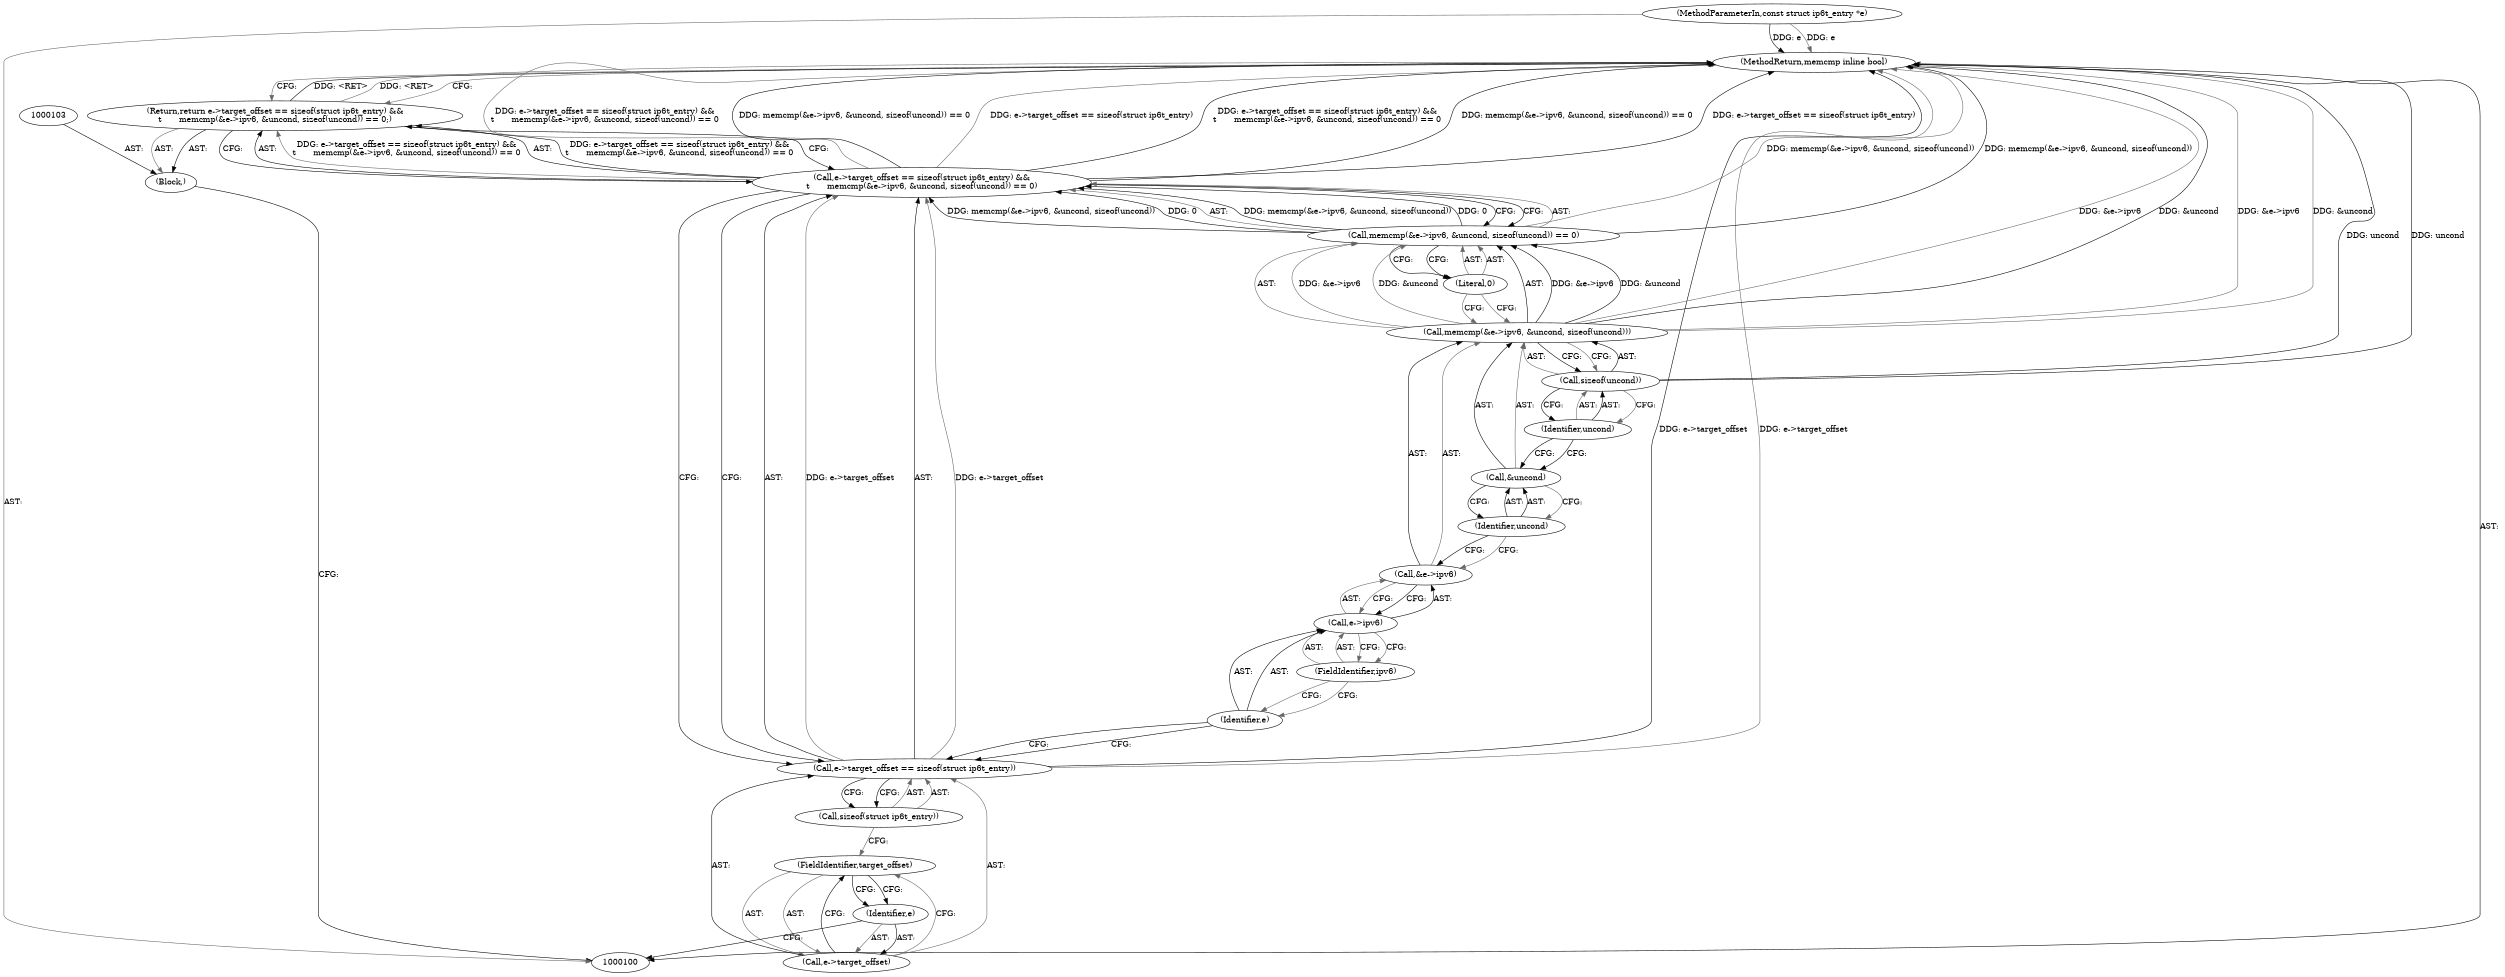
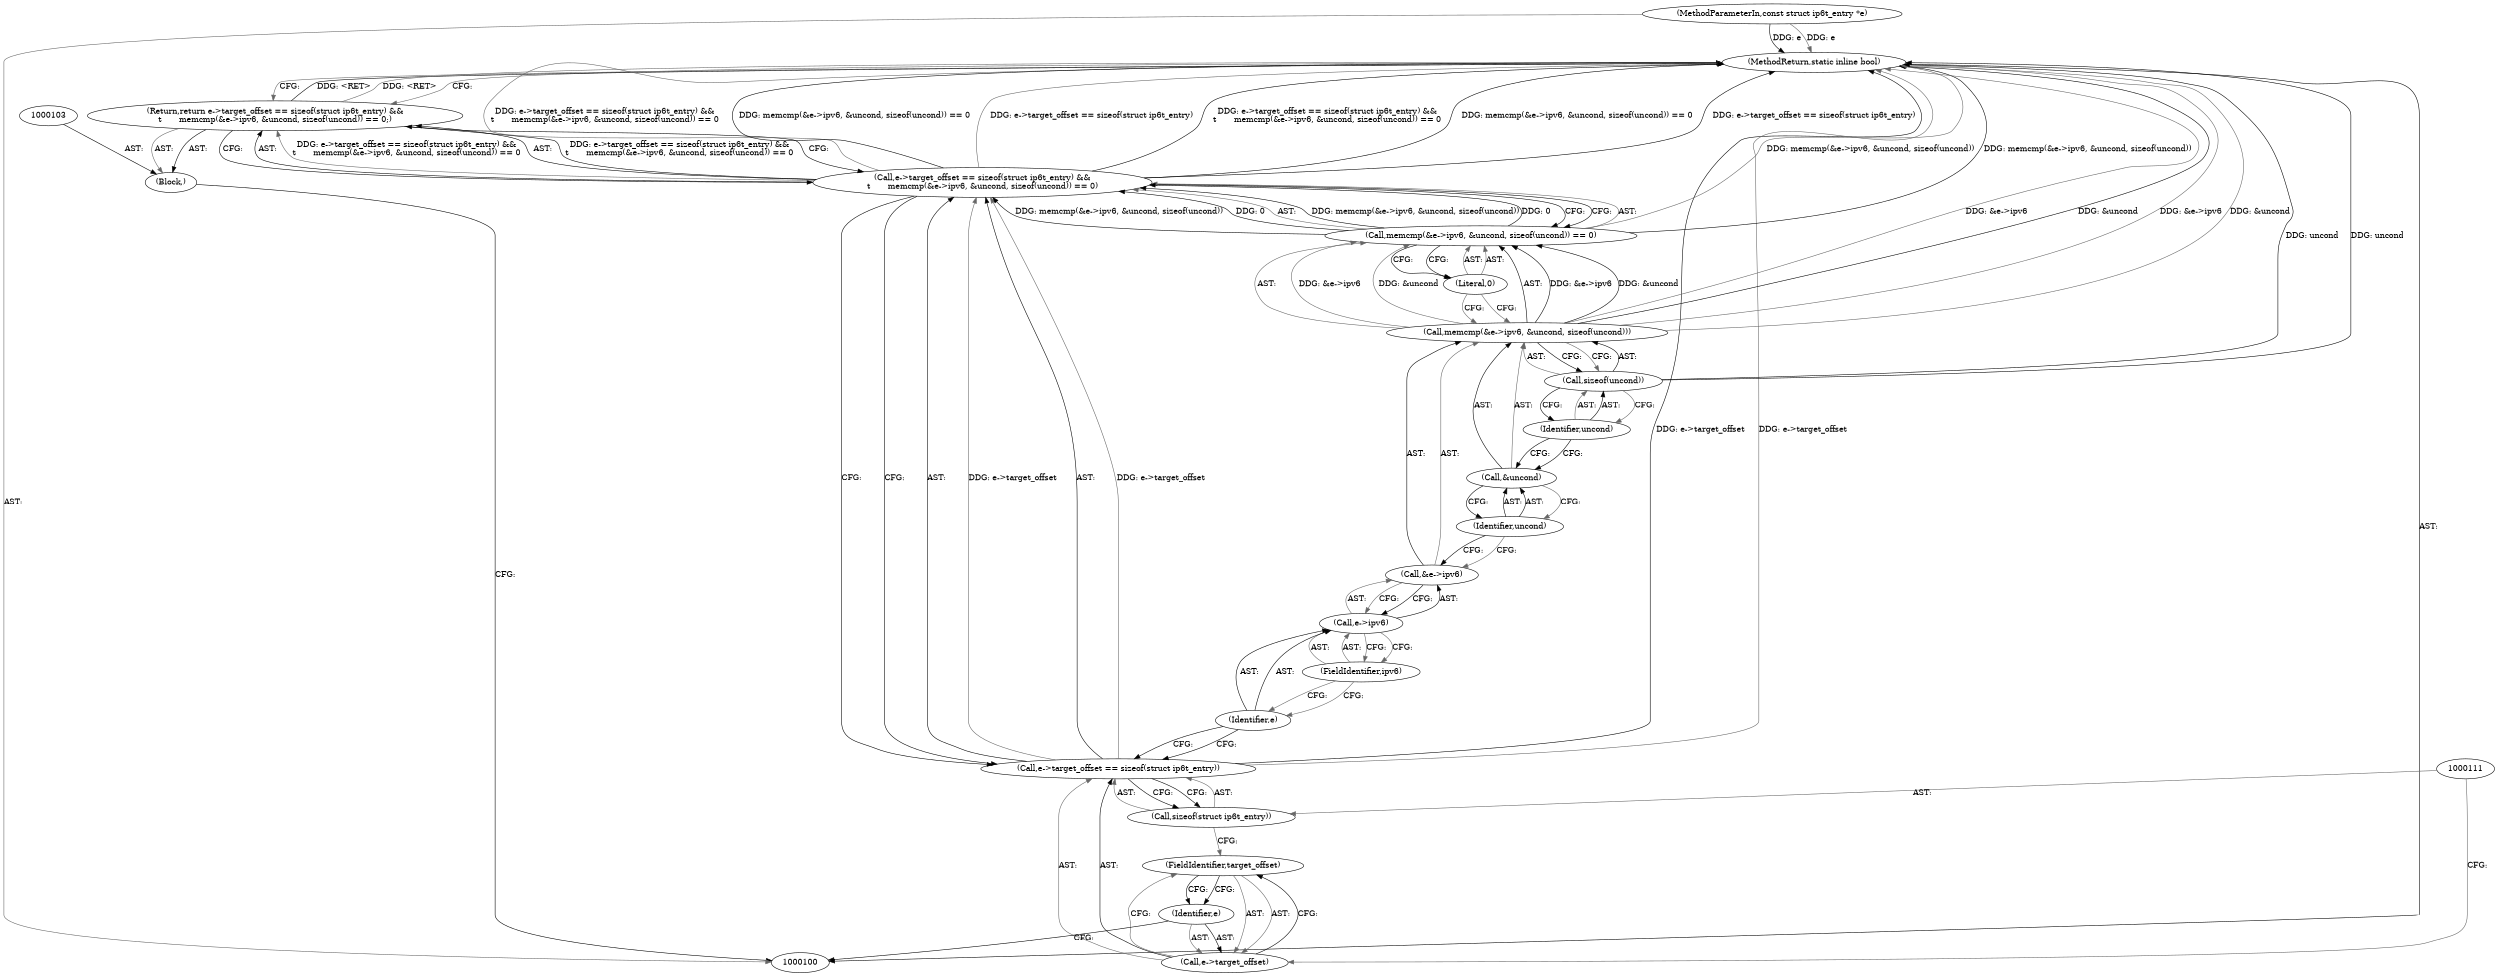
(1814, 62) -> (1814, 62)
none -> (2466, 769)
